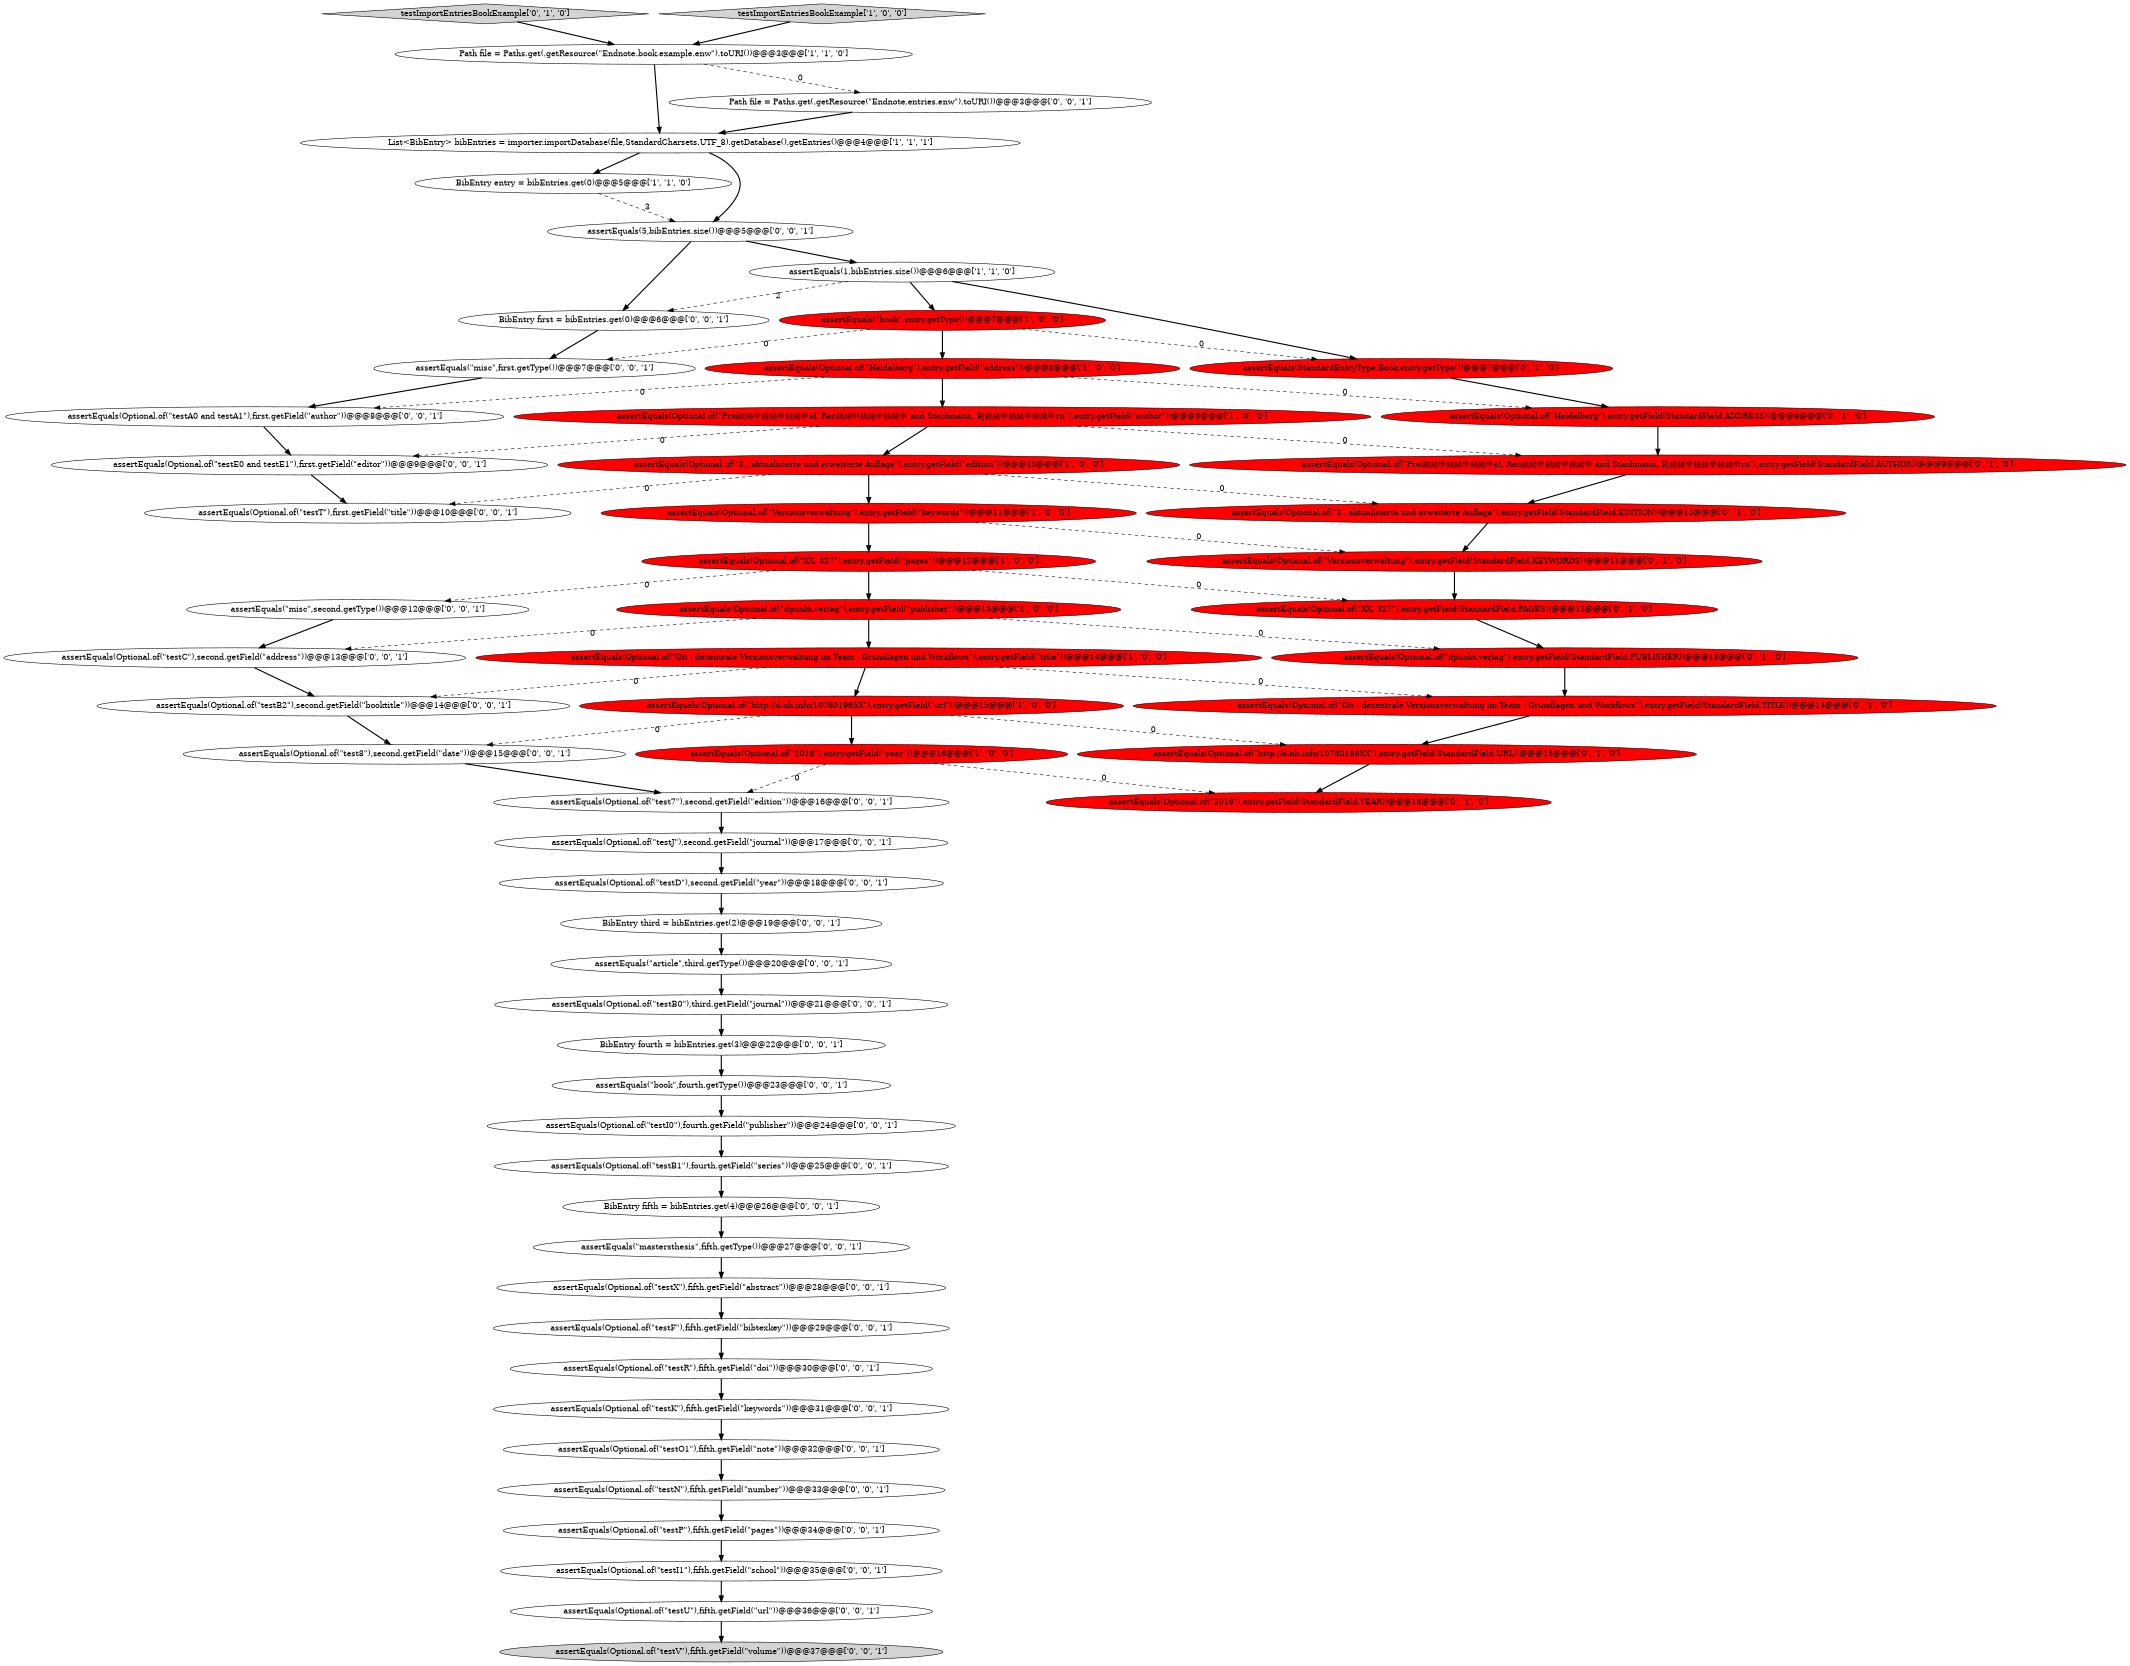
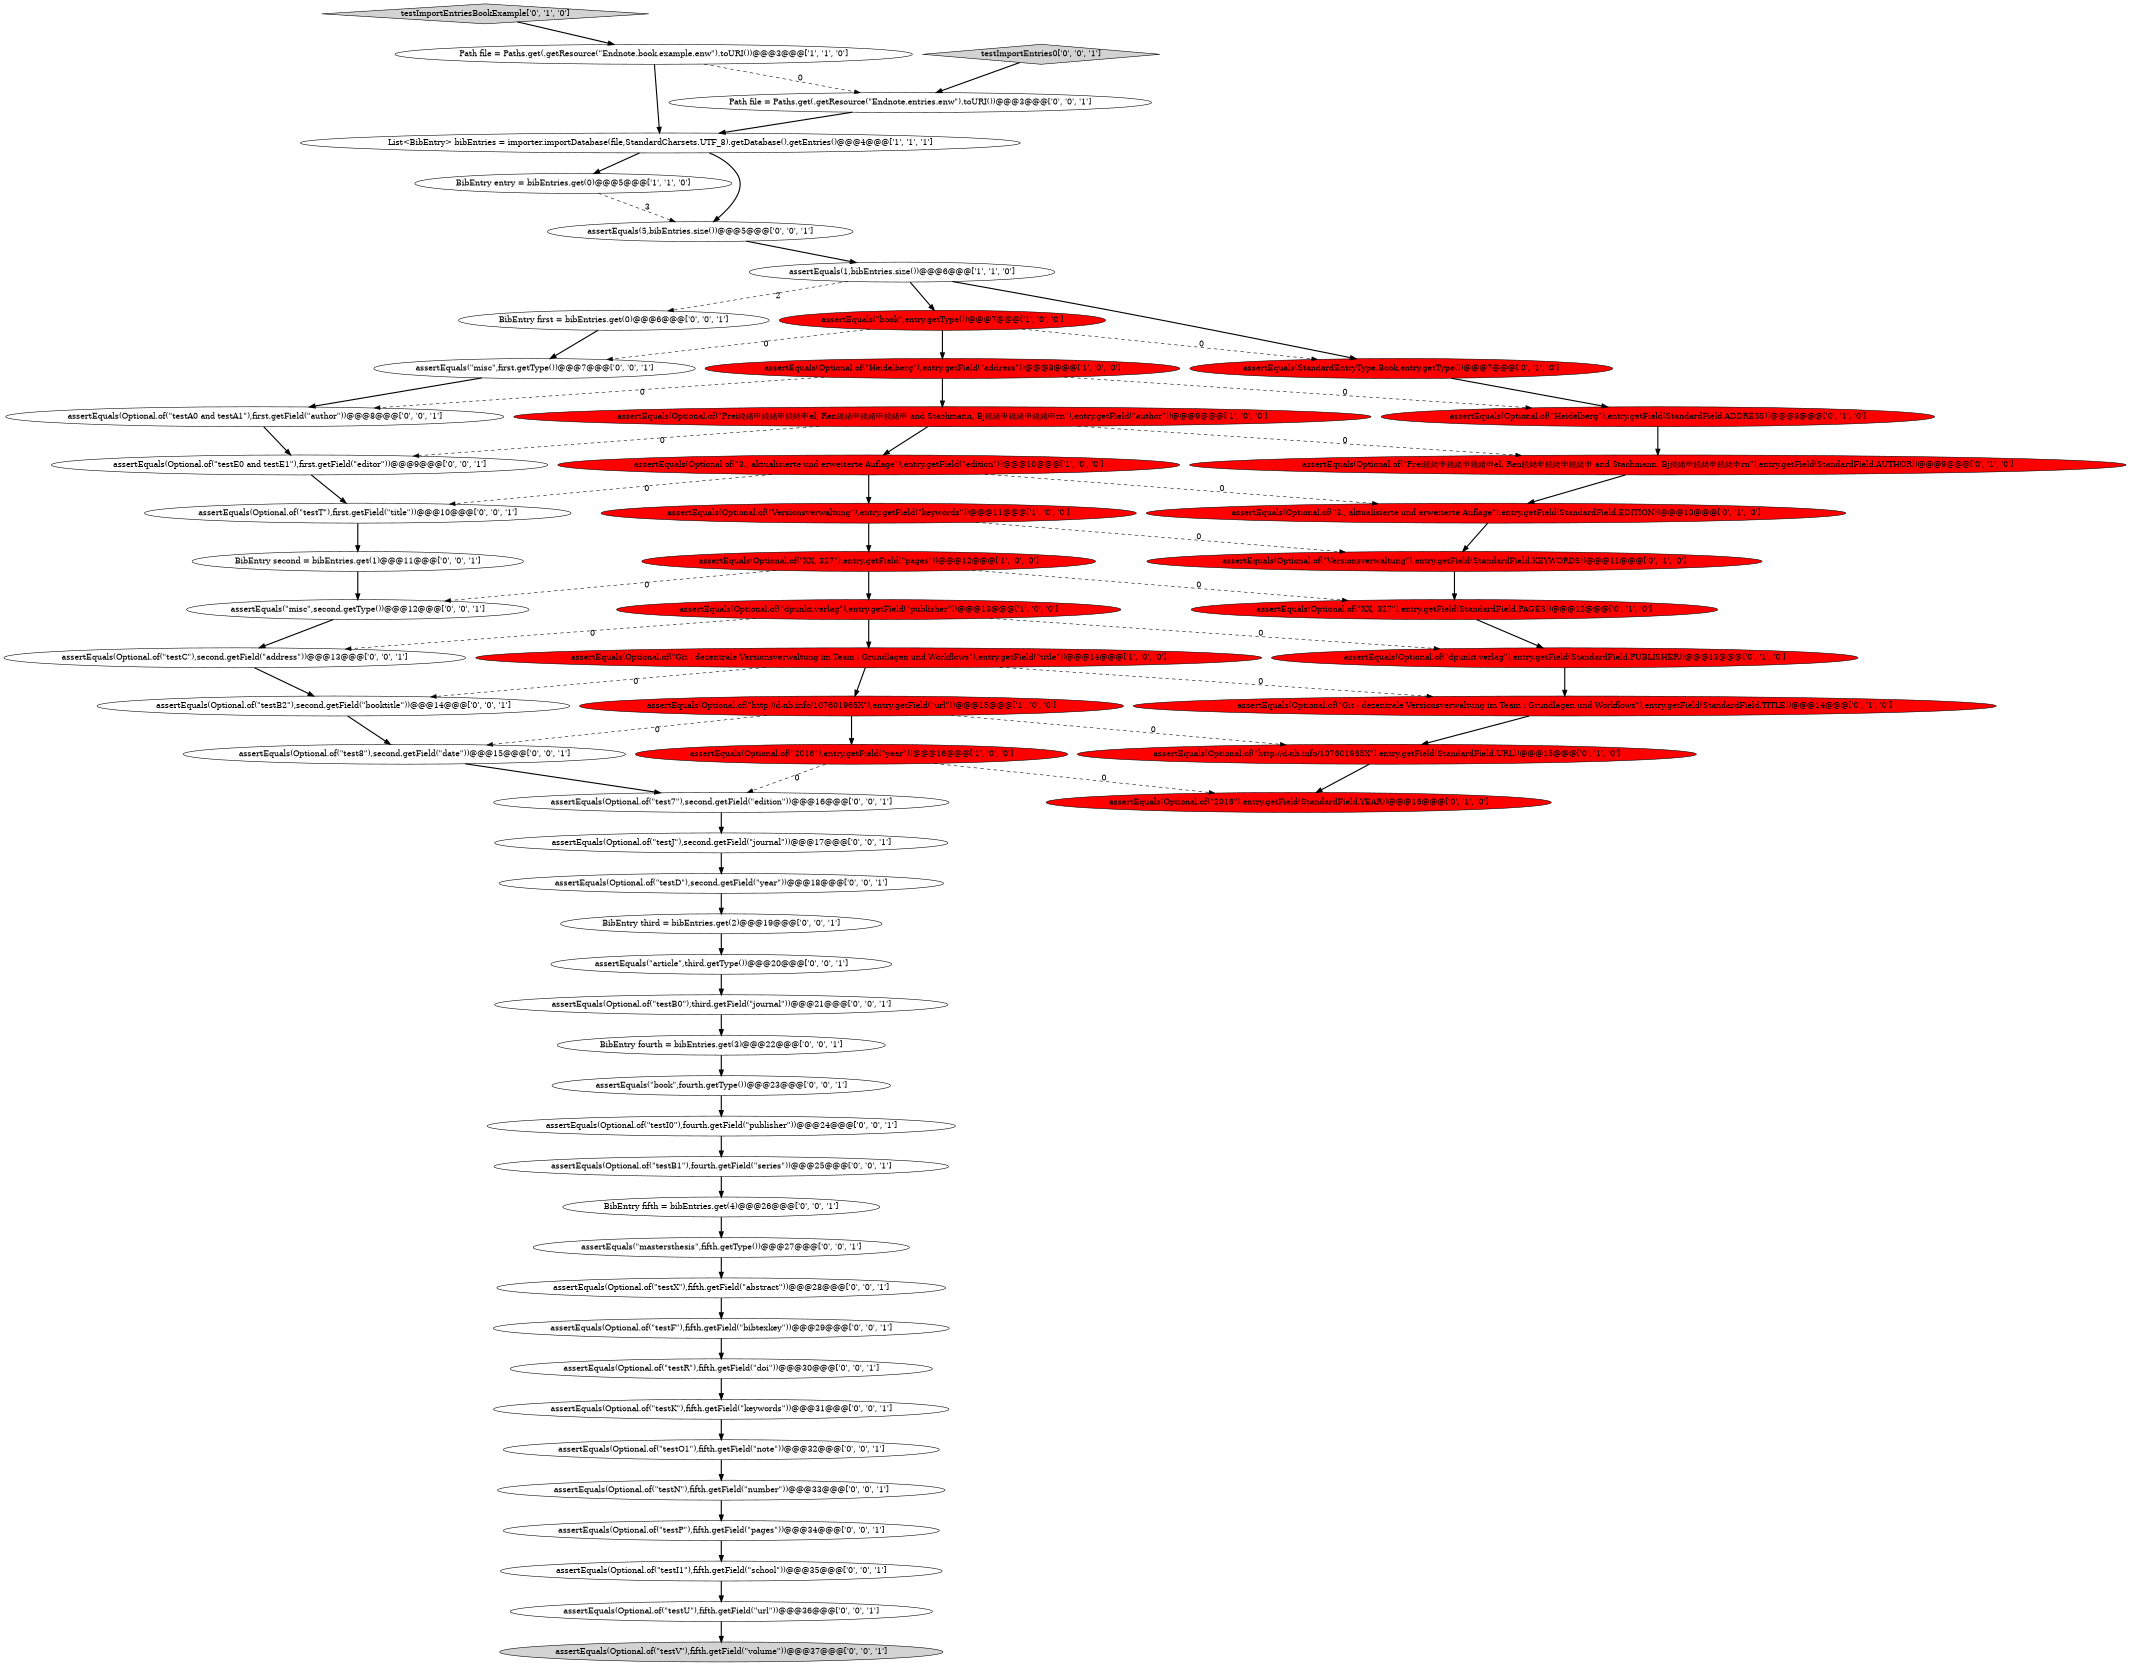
(822, 14) -> none
none -> (1041, 54)
(659, 274) -> none
none -> (358, 561)
